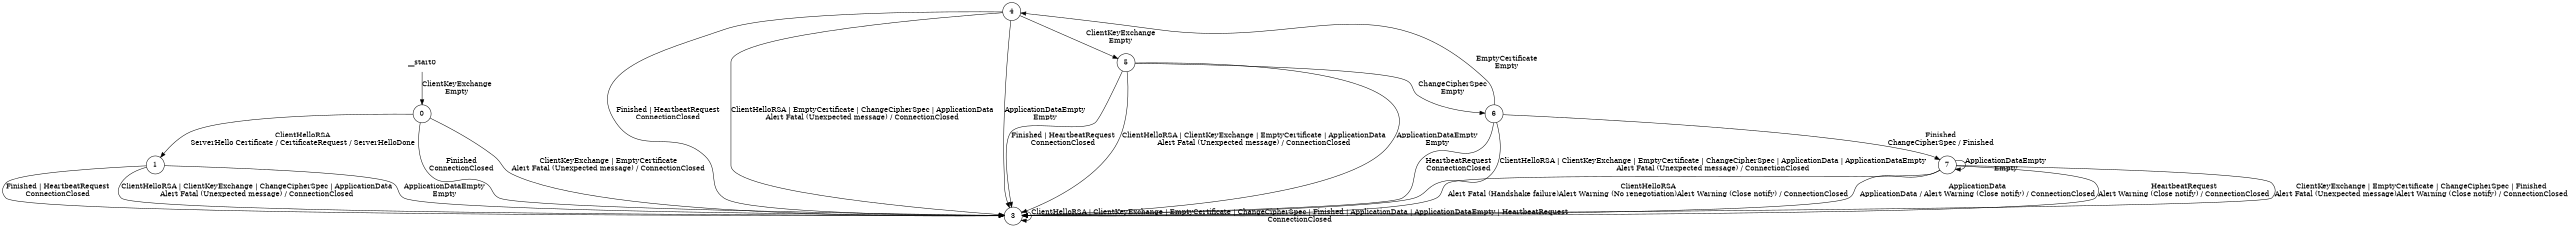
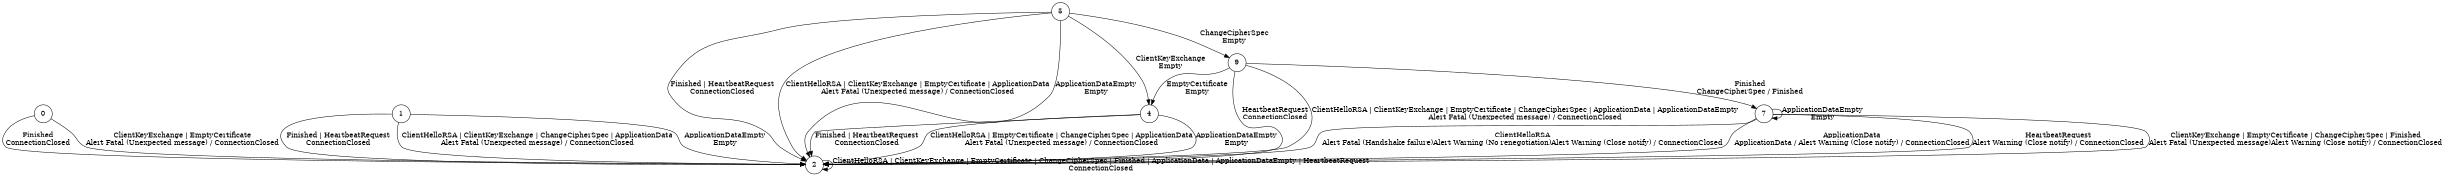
(1067, 36) -> (1117, 51)
(422, 63) -> none
(1494, 114) -> (1237, 63)
(284, 117) -> none
(1013, 216) -> (814, 165)
